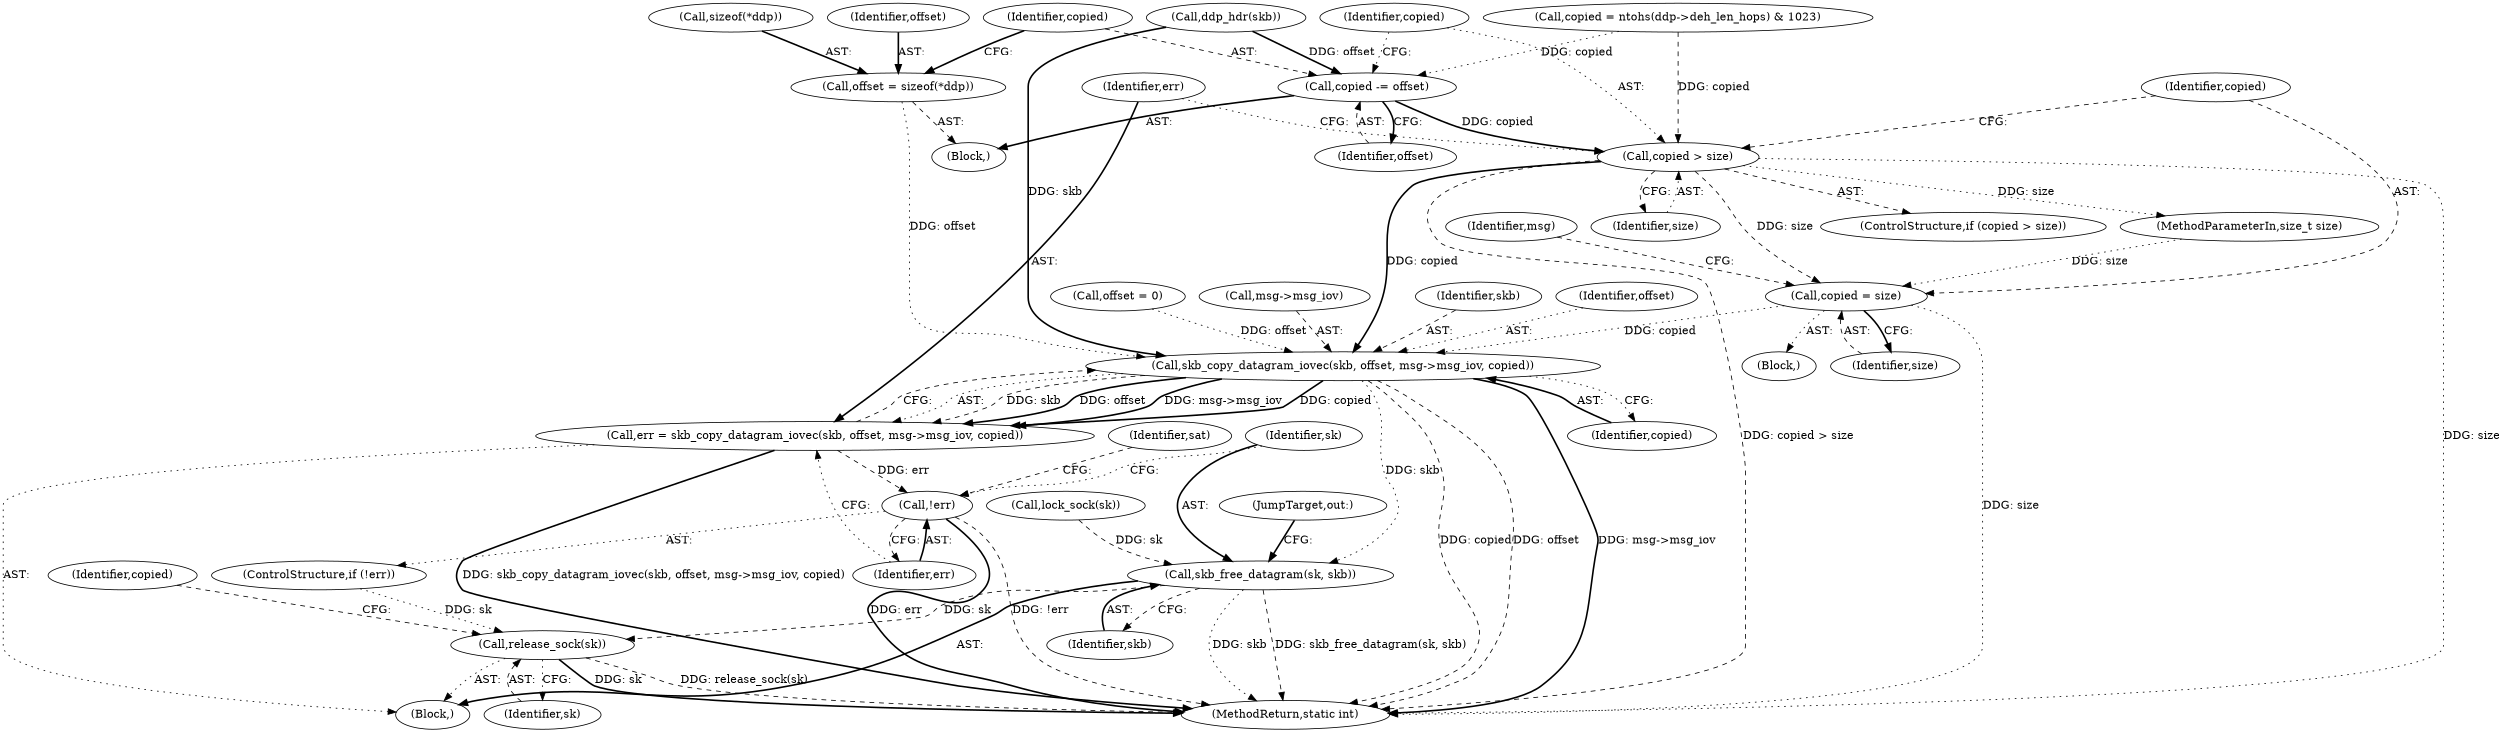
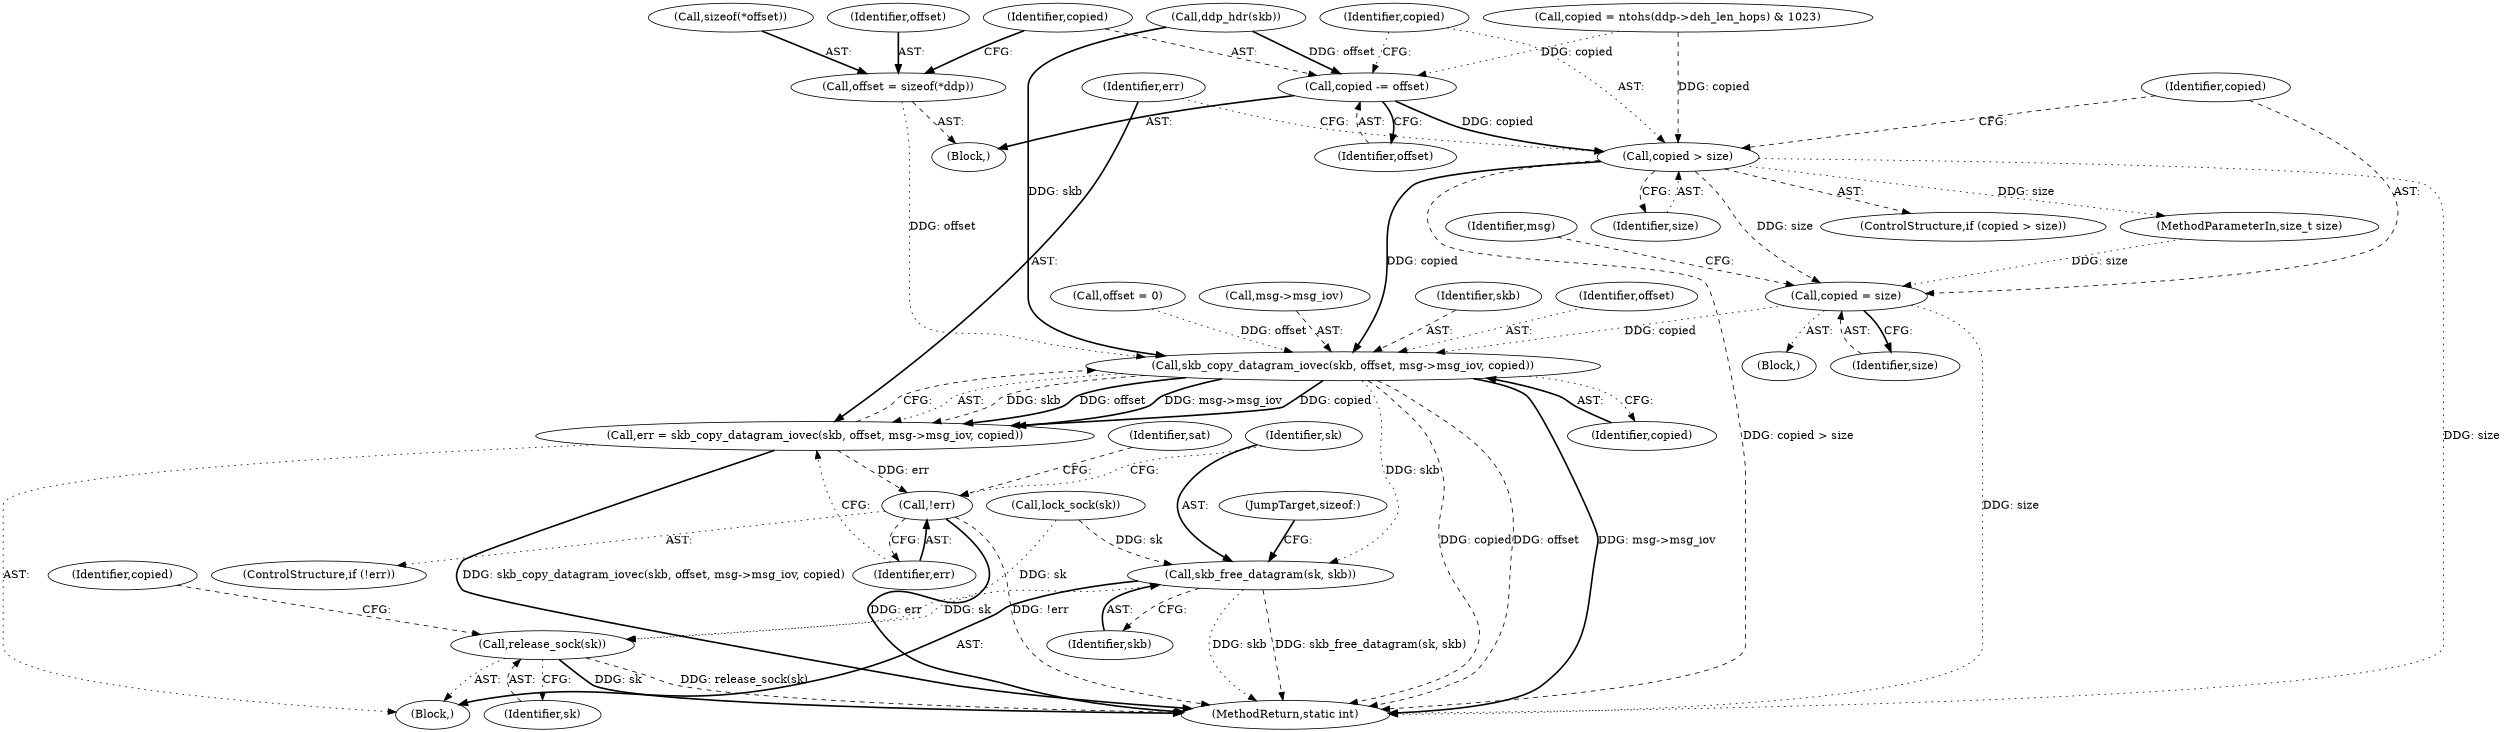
(731, 18) -> (731, 18)
(1303, 506) -> (1303, 506)
(427, 609) -> (918, 610)
(902, 619) -> (916, 618)
